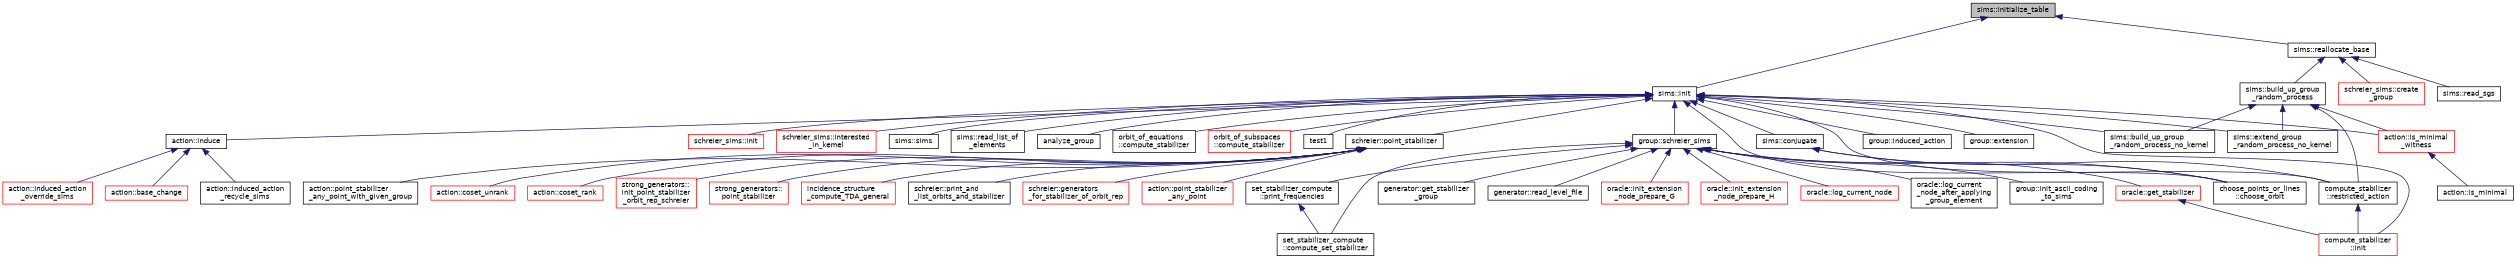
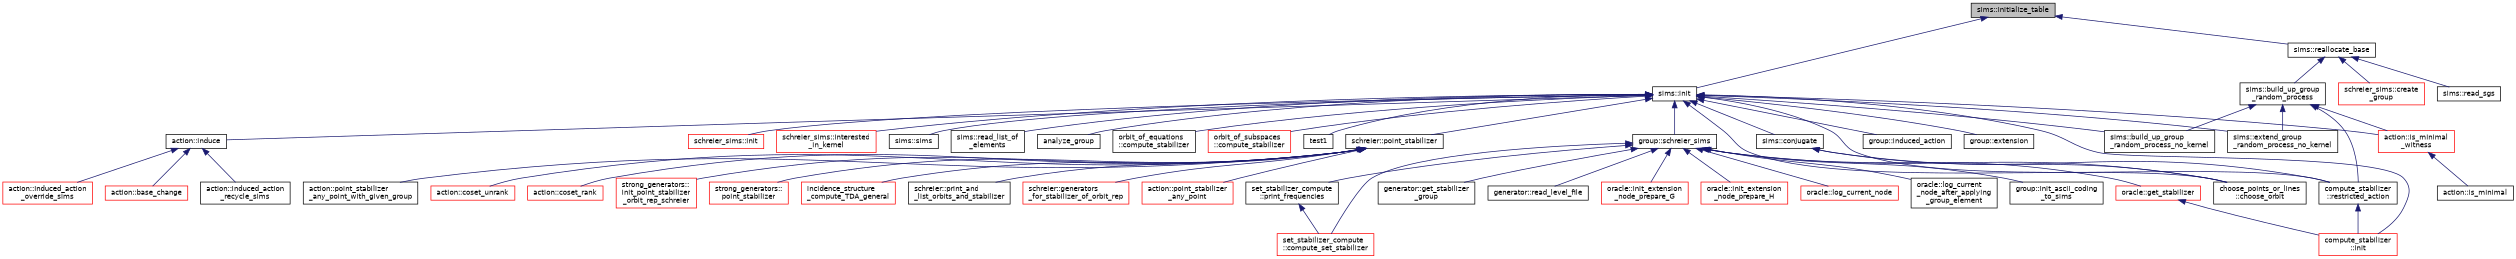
(1326, 245) -> (1326, 245)
